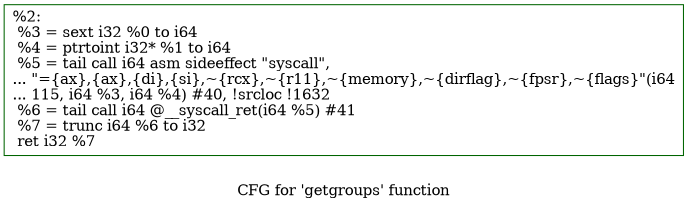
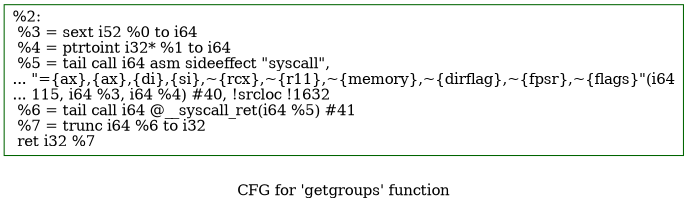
(105, 33) -> (105, 33)
